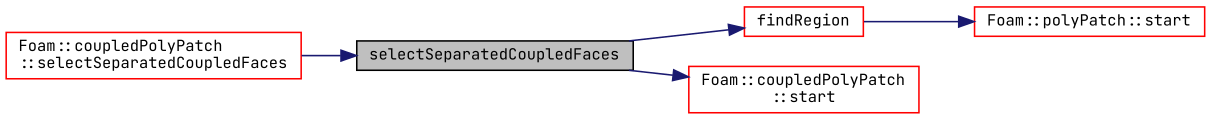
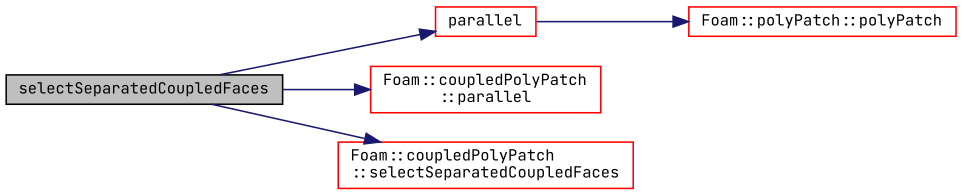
(804, 22) -> (486, 22)
(1090, 22) -> (822, 22)
(321, 56) -> (288, 121)
(804, 90) -> (486, 90)
